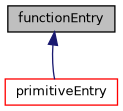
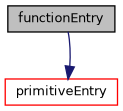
(53, 62) -> (70, 49)
